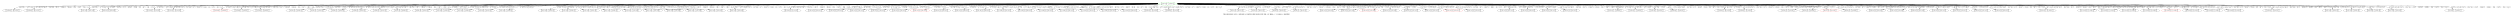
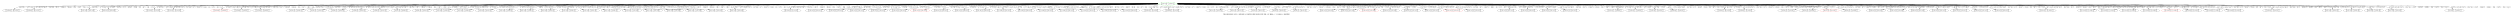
none -> (527, 11)
none -> (1216, 11)
